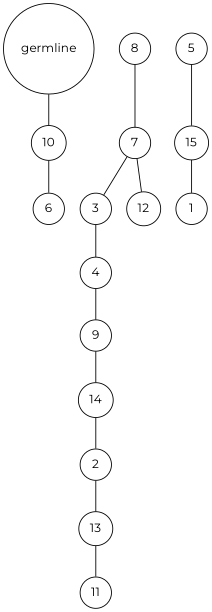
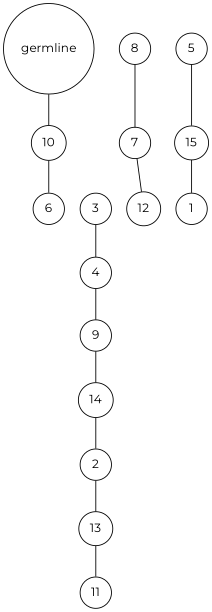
(115, 176) -> none
